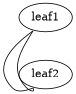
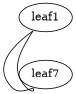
(46, 75) -> (46, 75)
